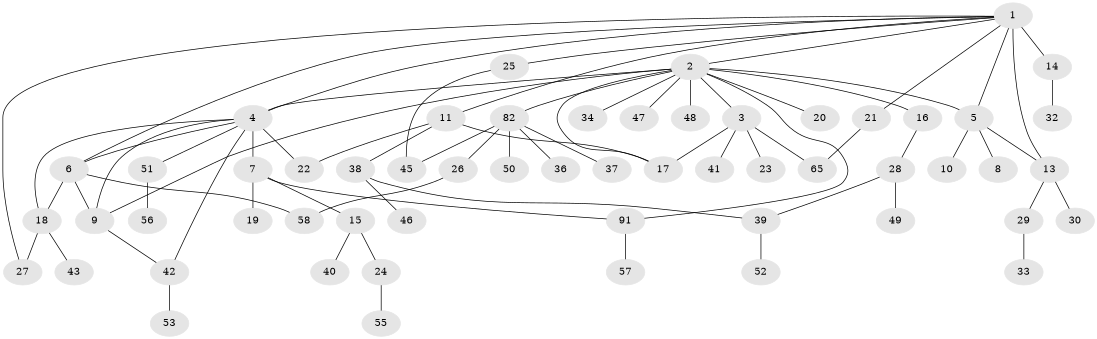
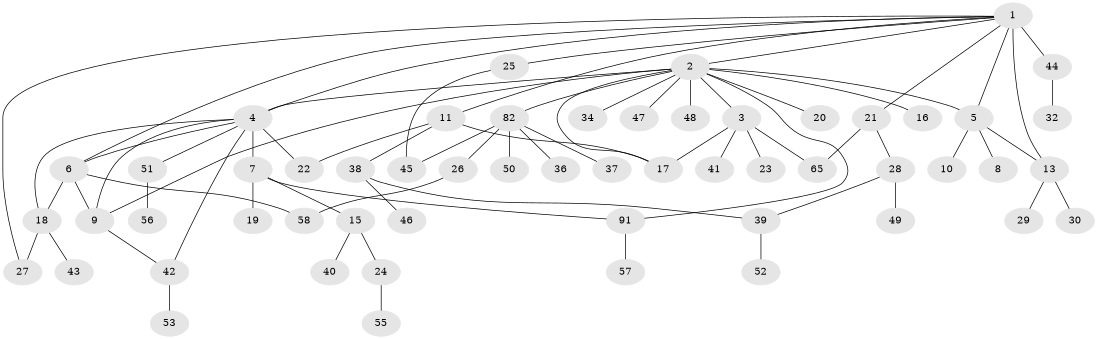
(1052, 67) -> (1052, 67)
(909, 144) -> (883, 144)
(1024, 272) -> none
